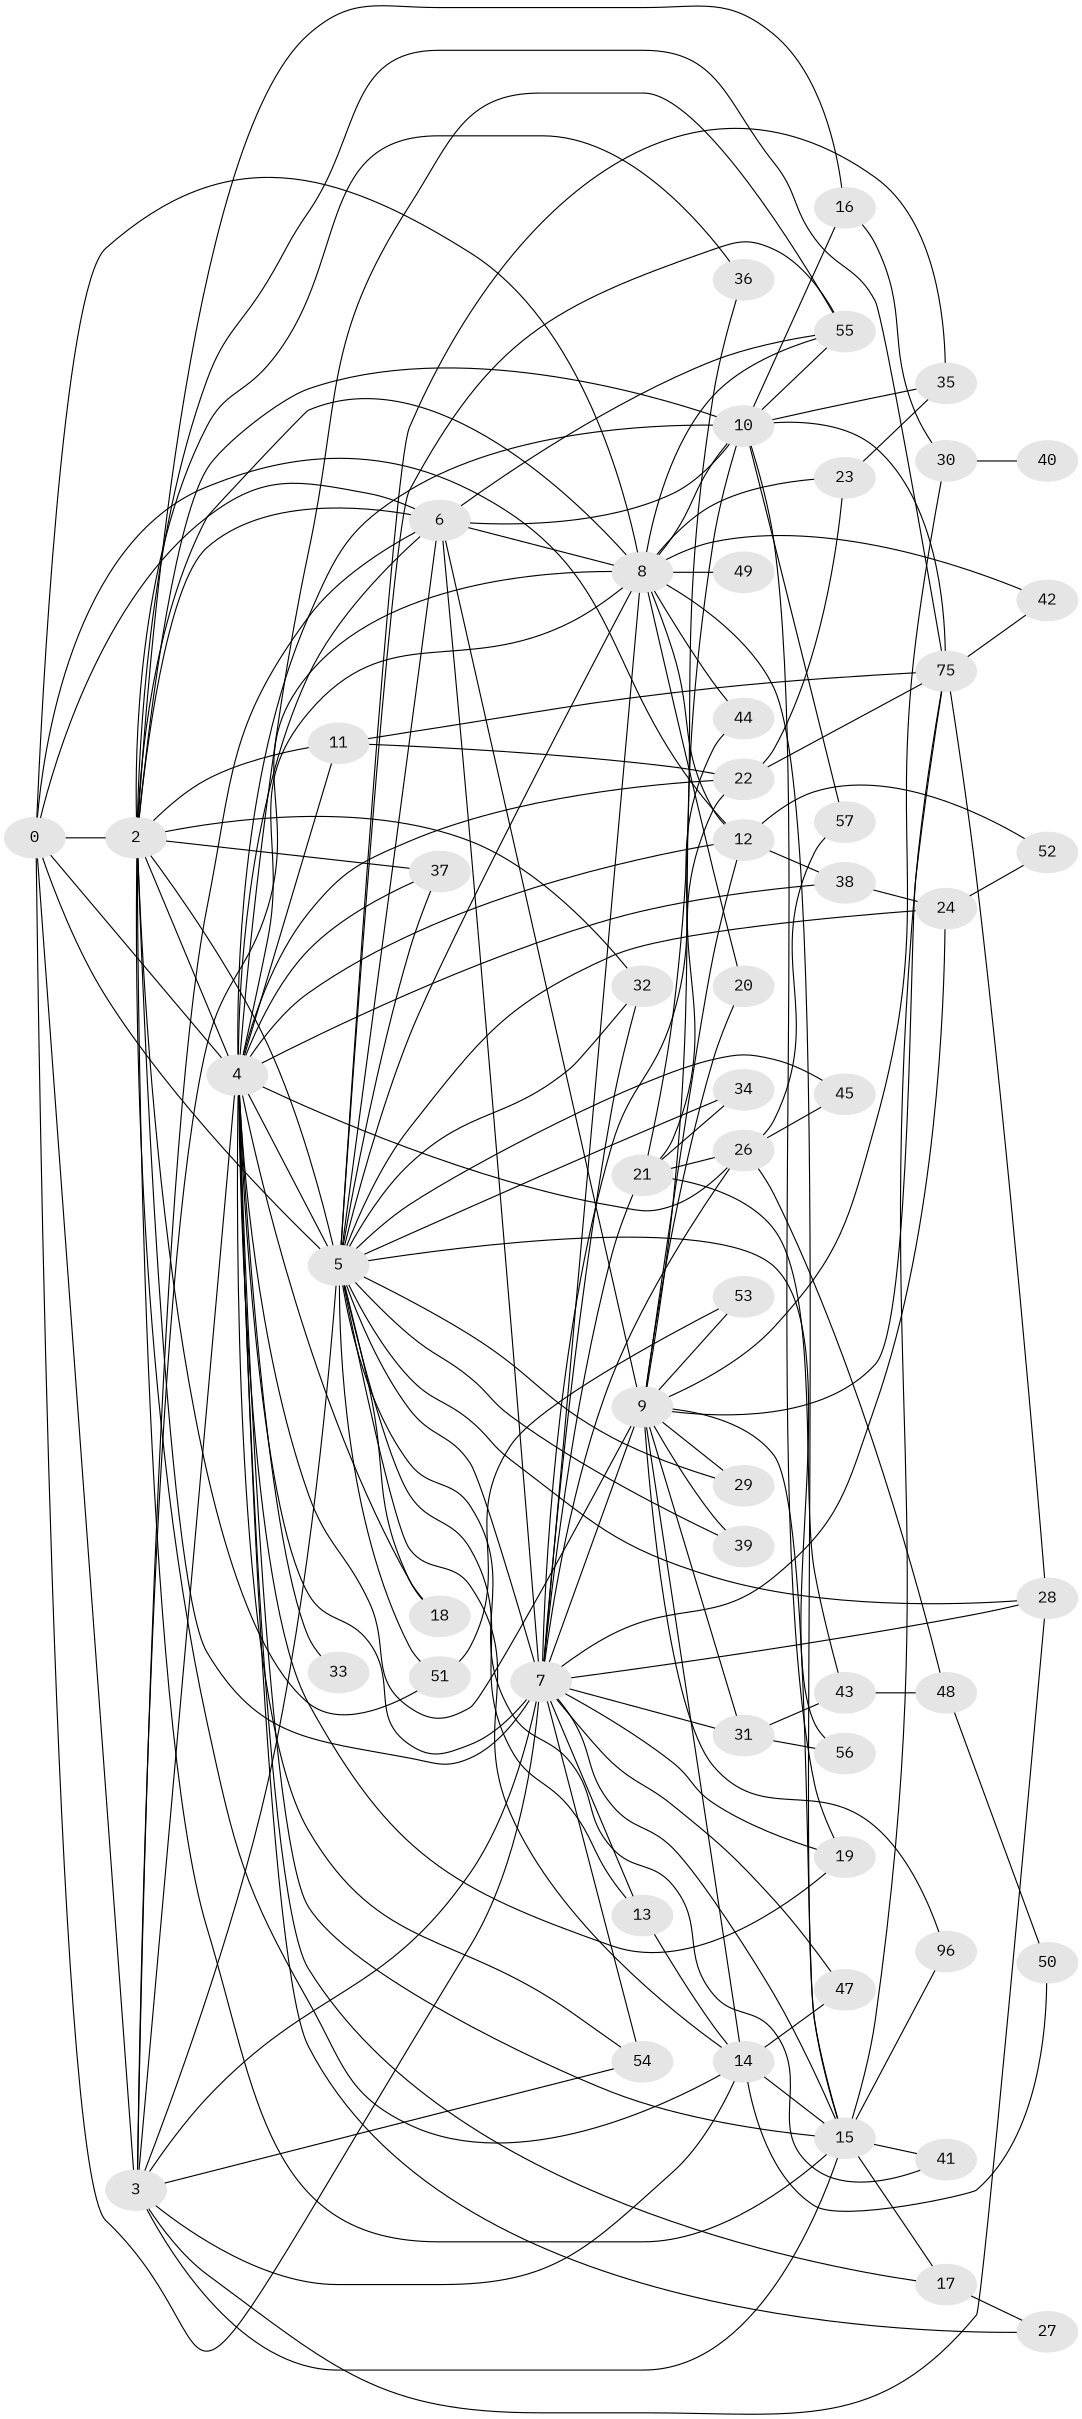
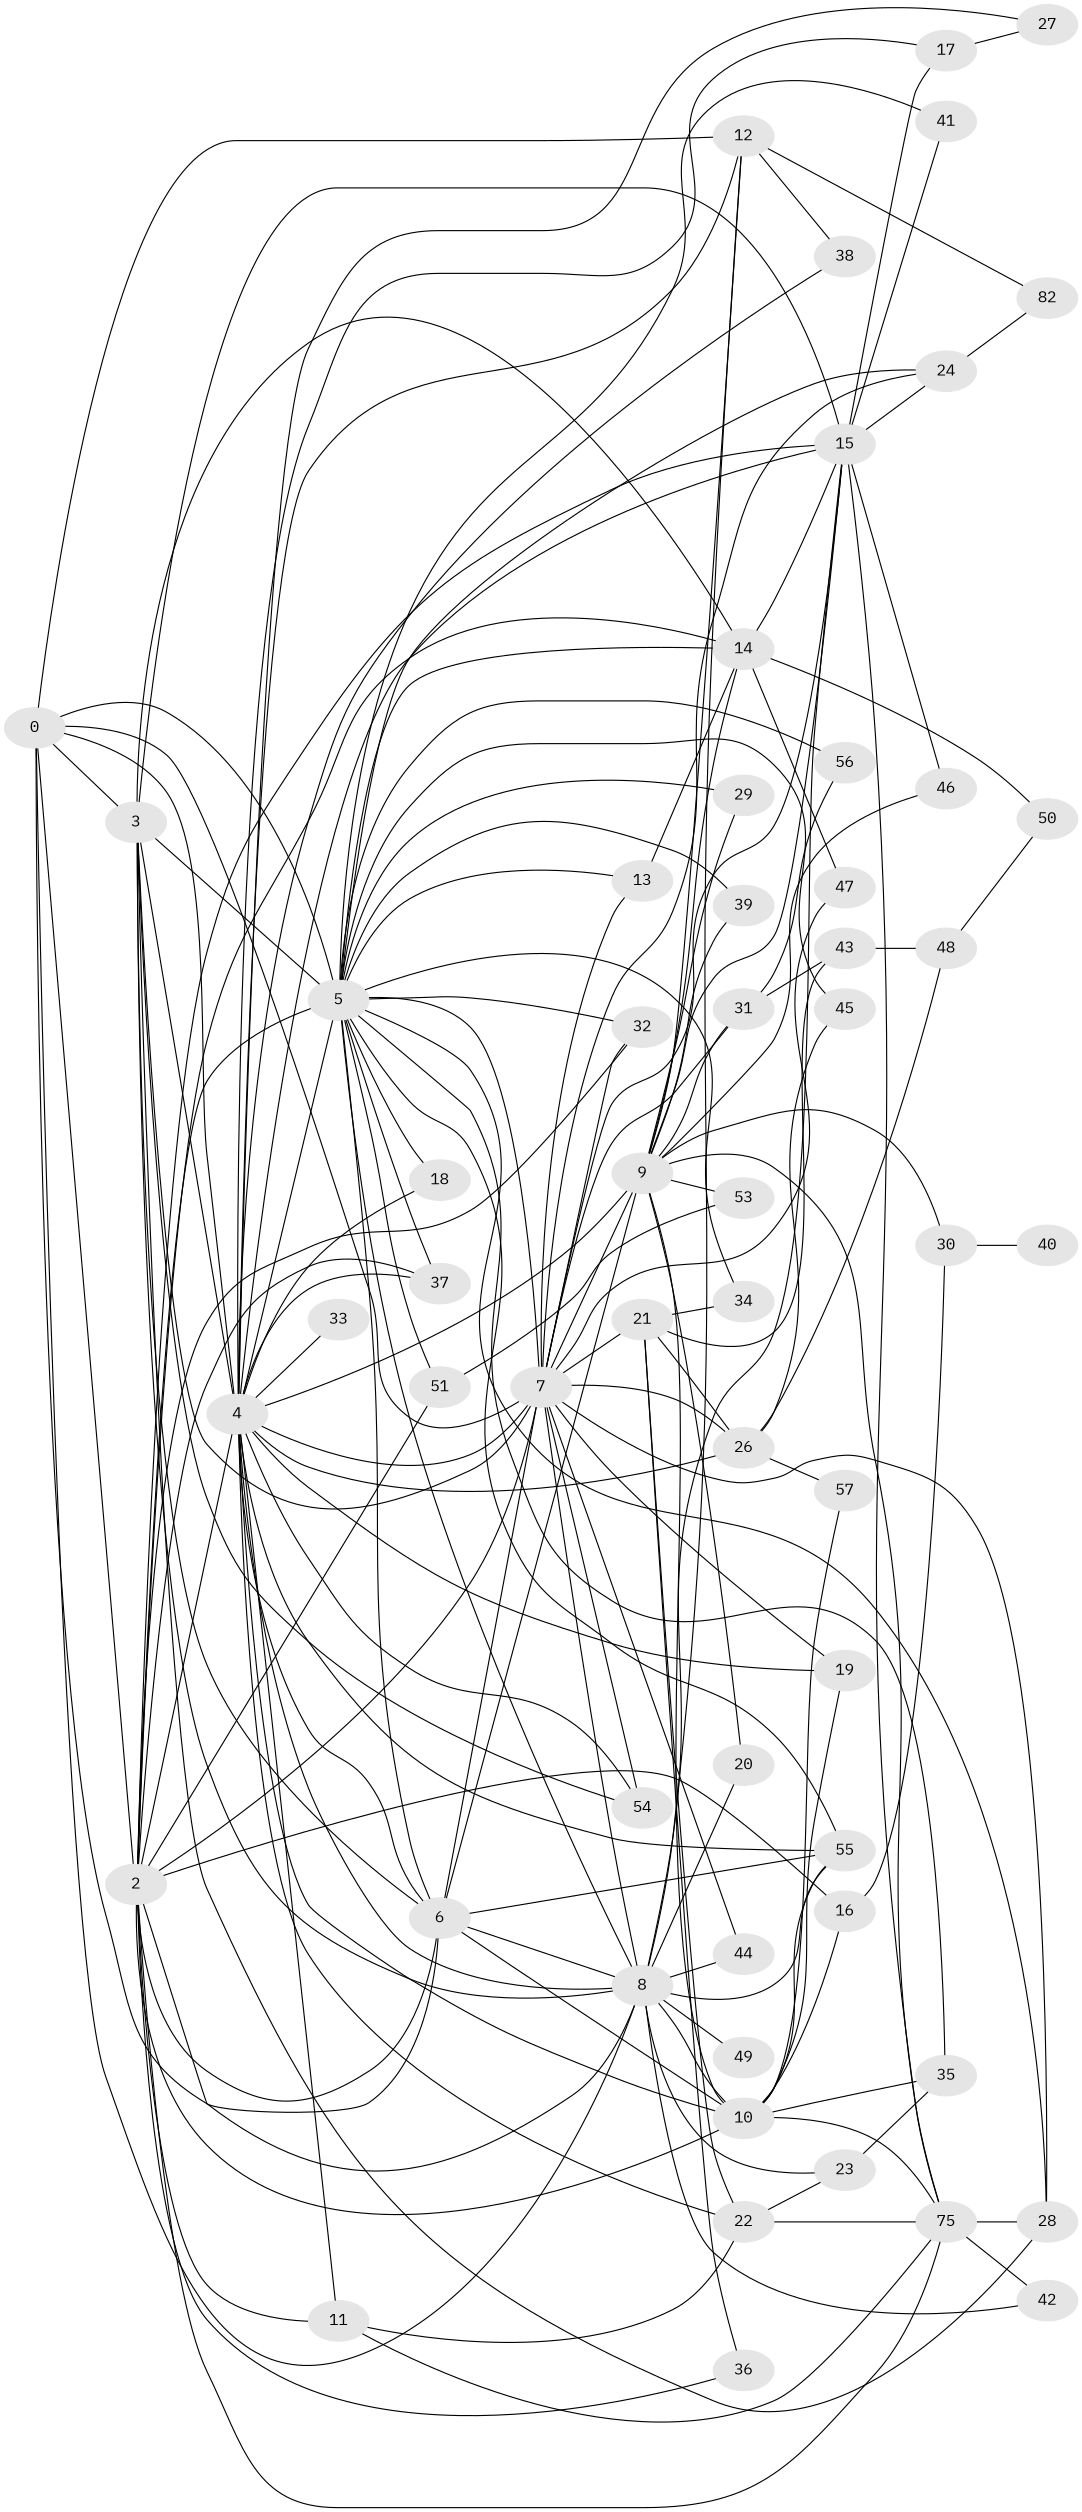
(1047, 852) -> (1047, 298)
(896, 896) -> (896, 408)
(946, 1952) -> (946, 789)
